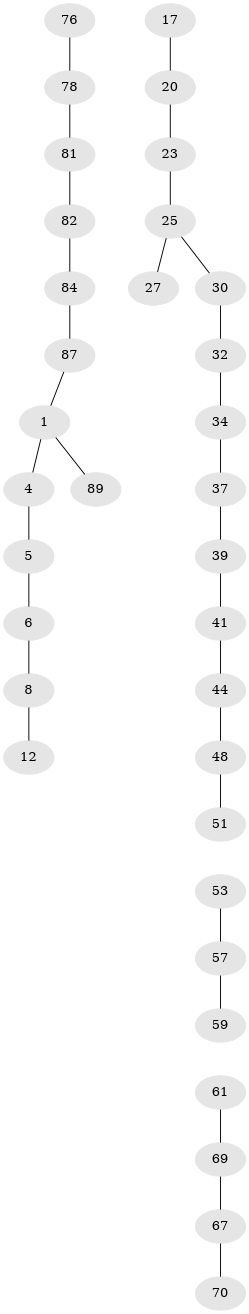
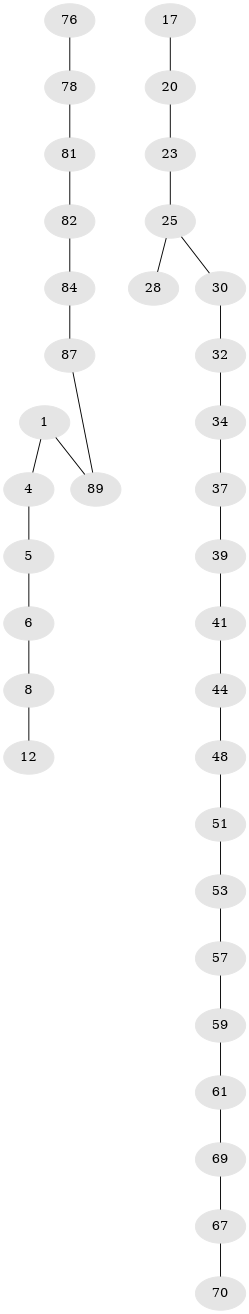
(154, 288) -> (154, 288)
(57, 389) -> (83, 422)
none -> (221, 858)
none -> (221, 1059)
